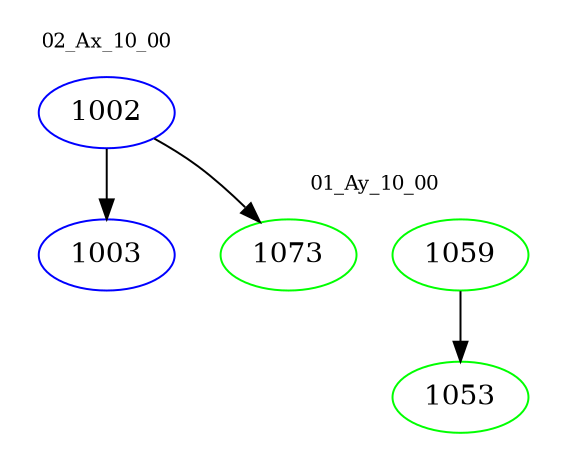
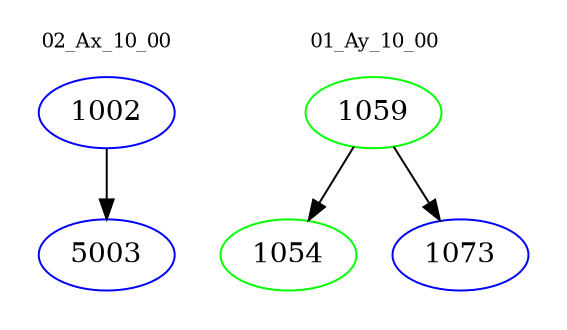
(218, 182) -> (411, 175)
(107, 255) -> (107, 255)
(289, 255) -> (460, 255)
(460, 397) -> (289, 255)
